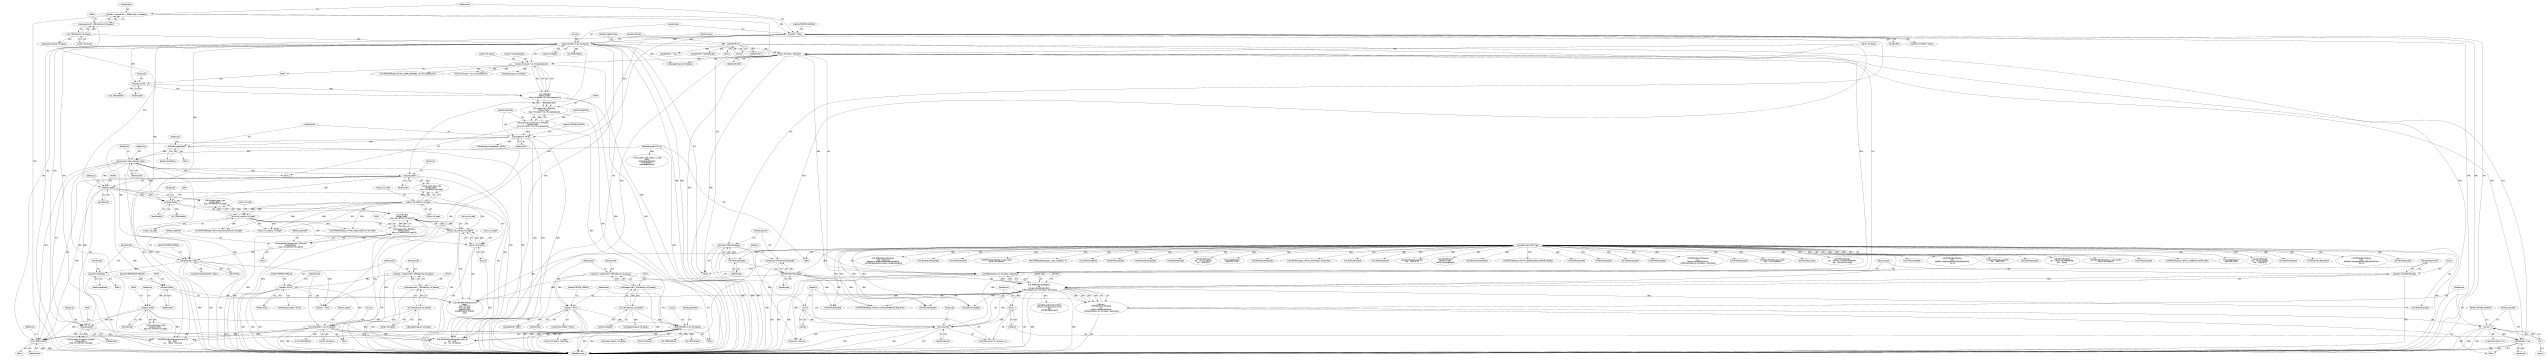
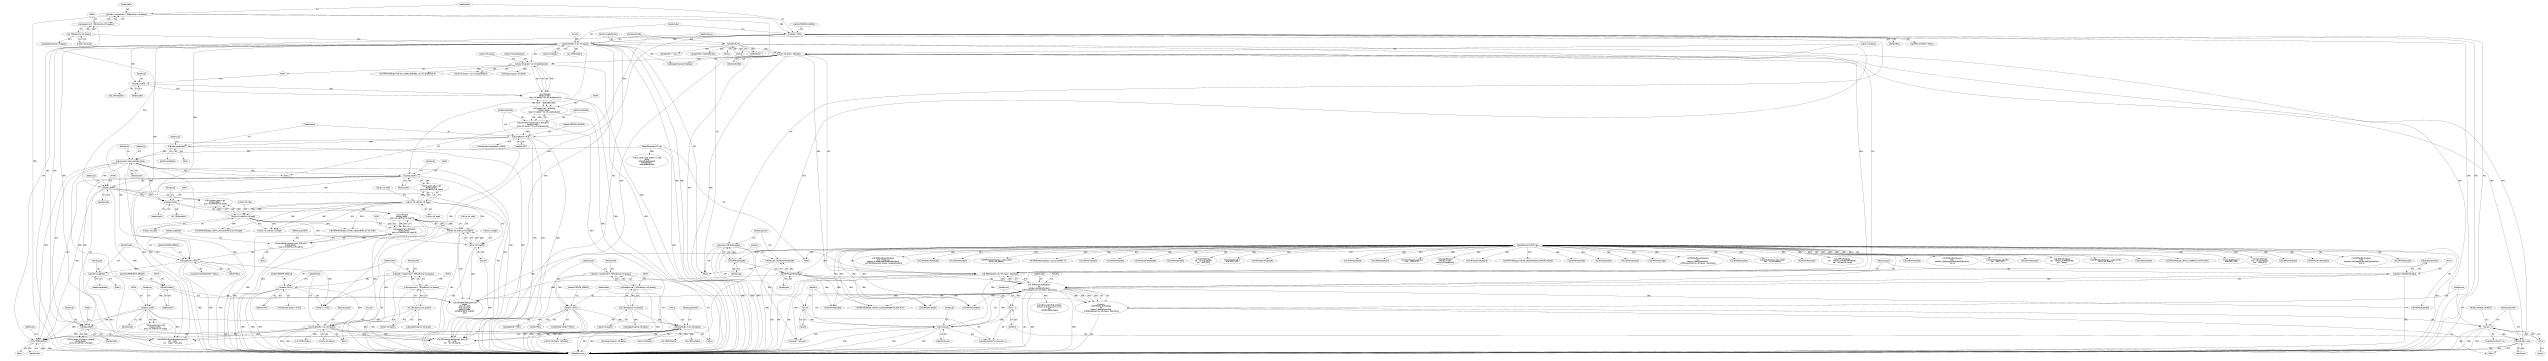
none -> (444, 161)
(1048, 261) -> (1048, 261)
(1309, 261) -> none
